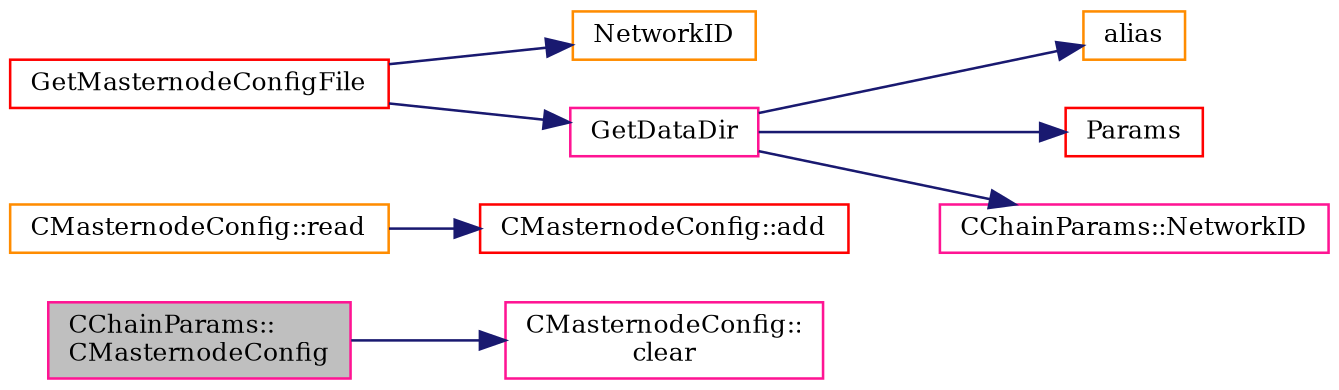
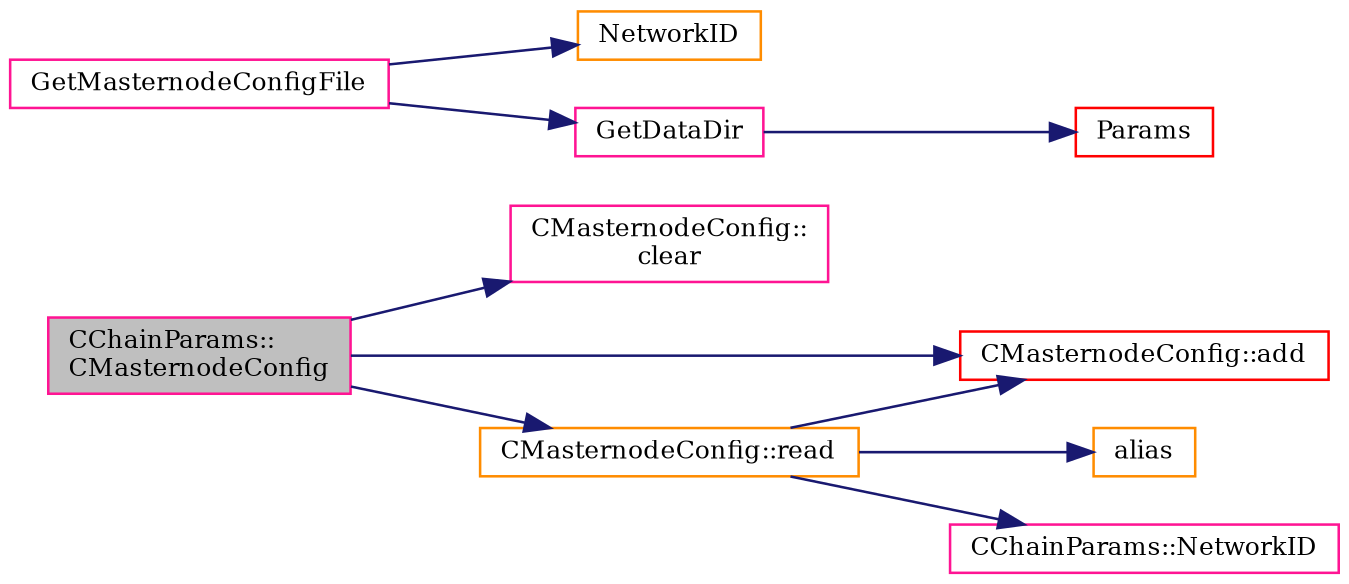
(908, 82) -> (963, 452)
(199, 84) -> (199, 84)
(875, 175) -> (895, 498)
none -> (643, 356)
none -> (438, 405)
